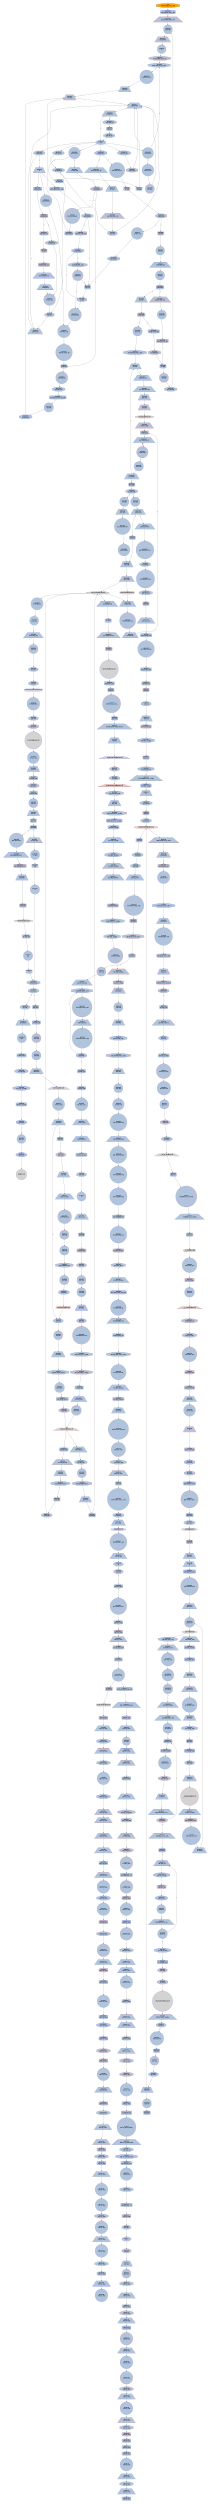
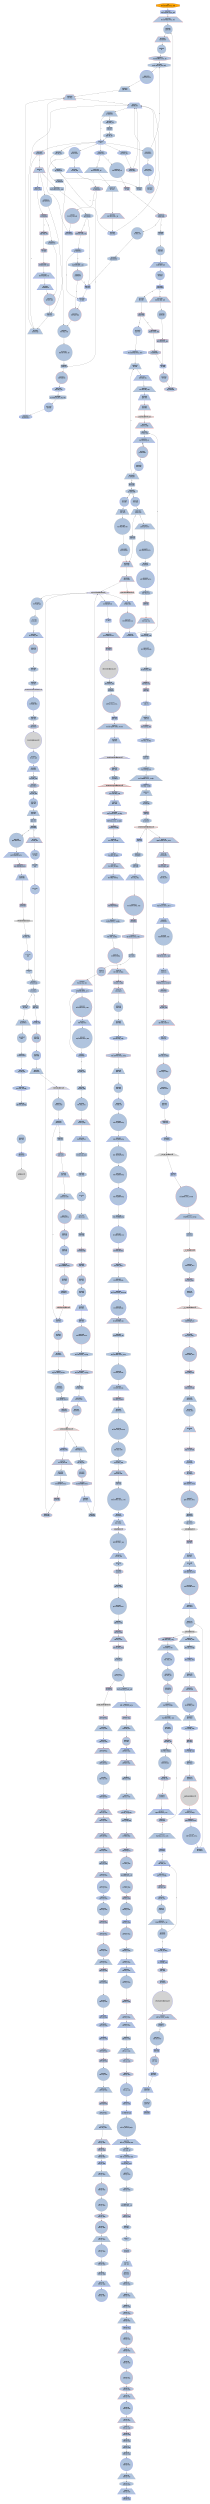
(21, 1122) -> none
